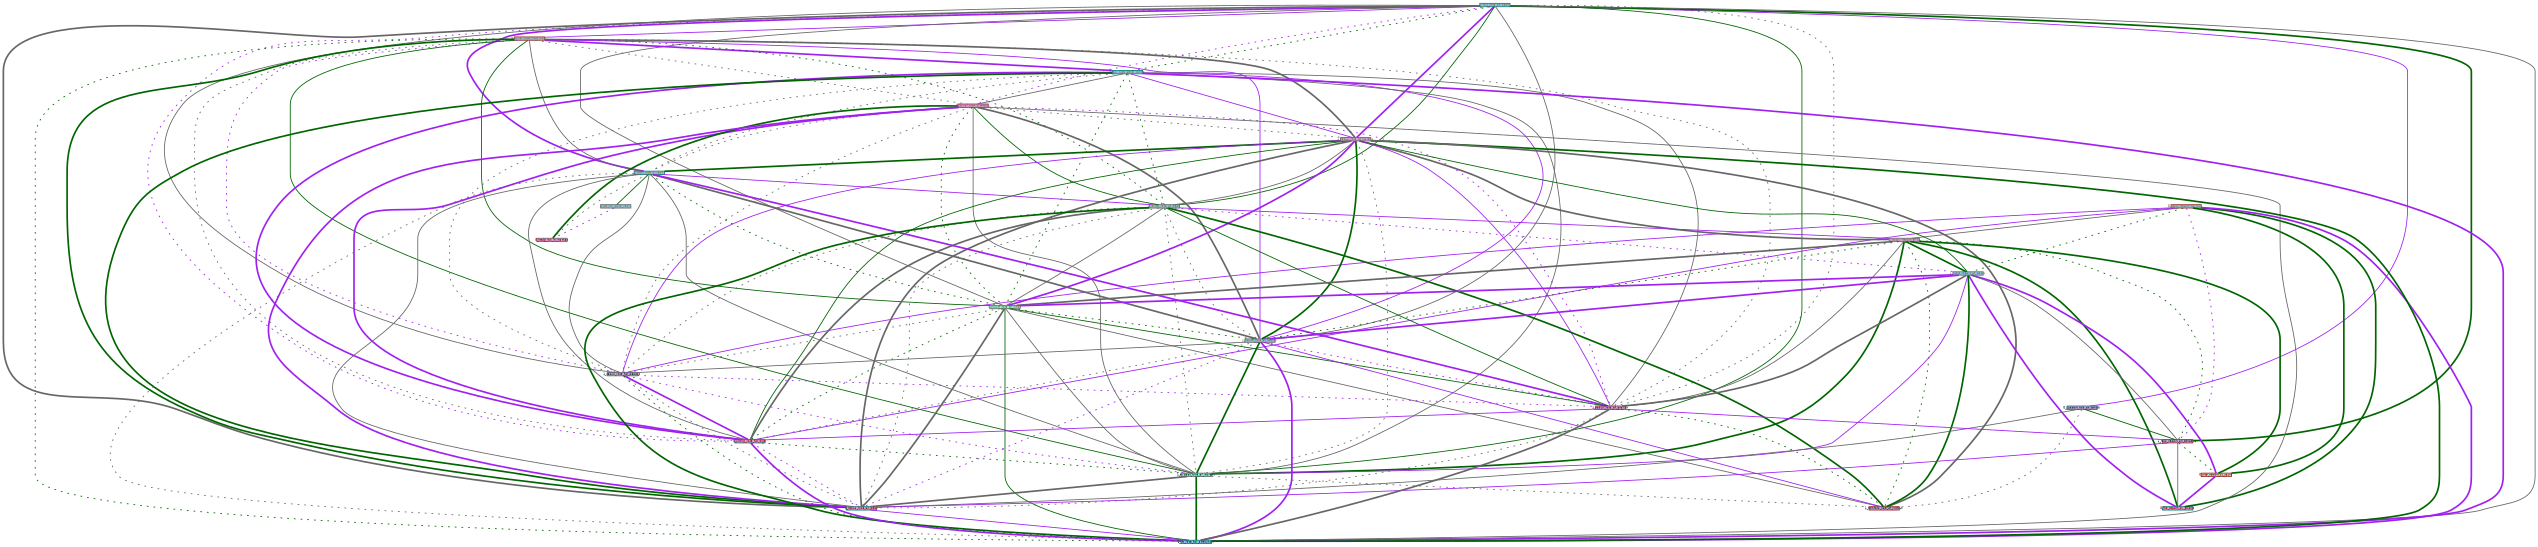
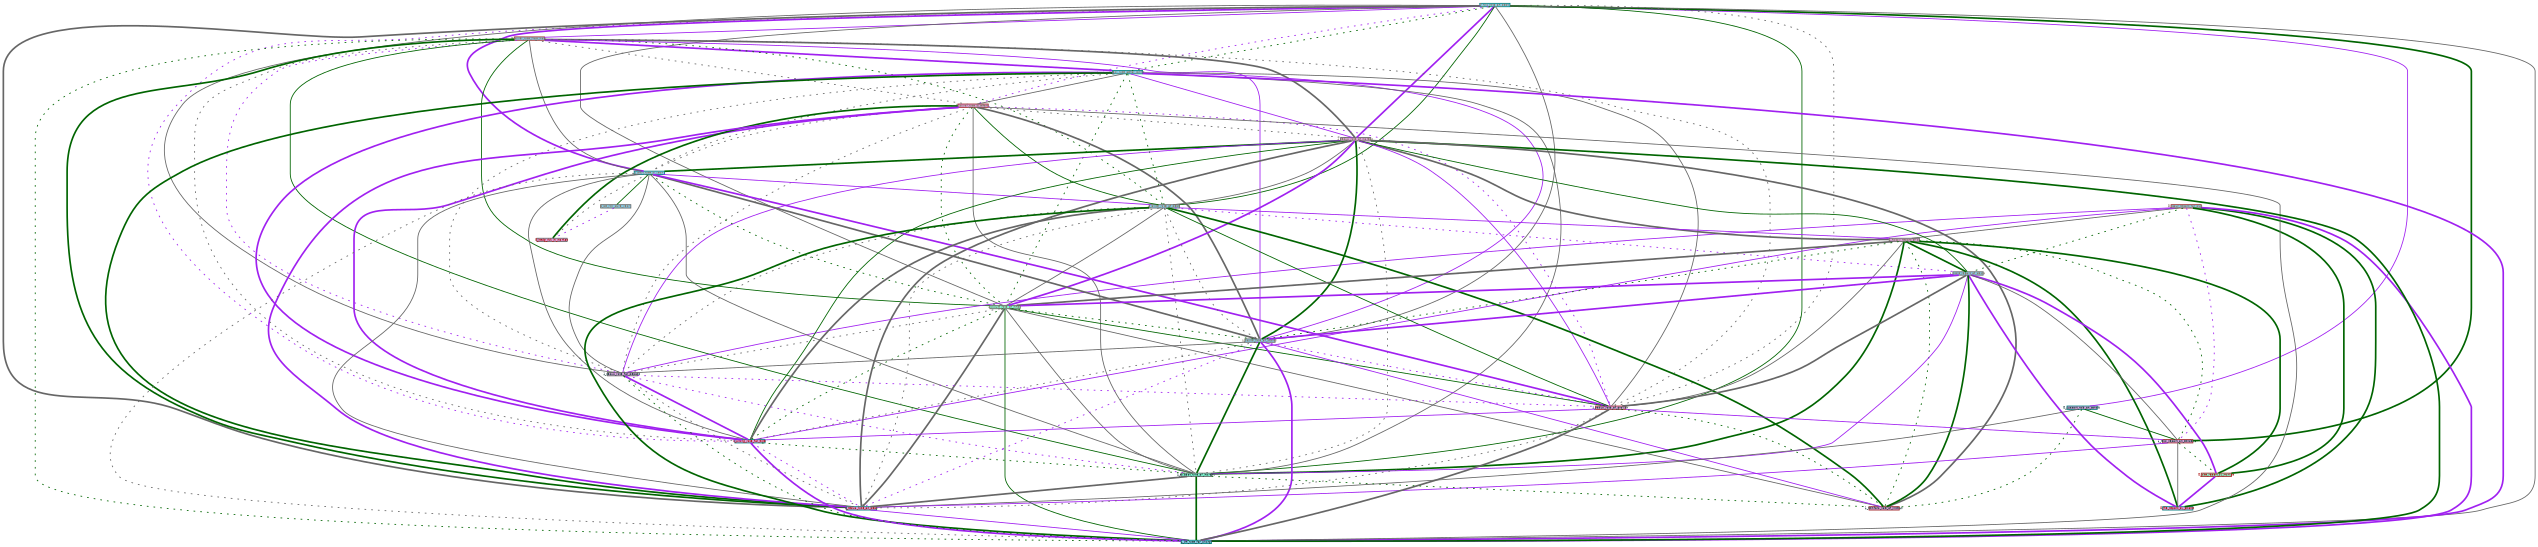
(2216, 475) -> (2216, 475)
(2006, 485) -> (2006, 485)
(1540, 492) -> (1540, 492)
(1196, 542) -> (1196, 542)
